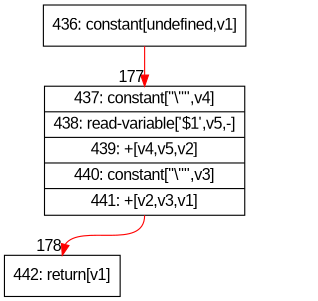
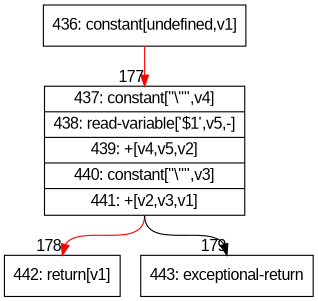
none -> (227, 276)
